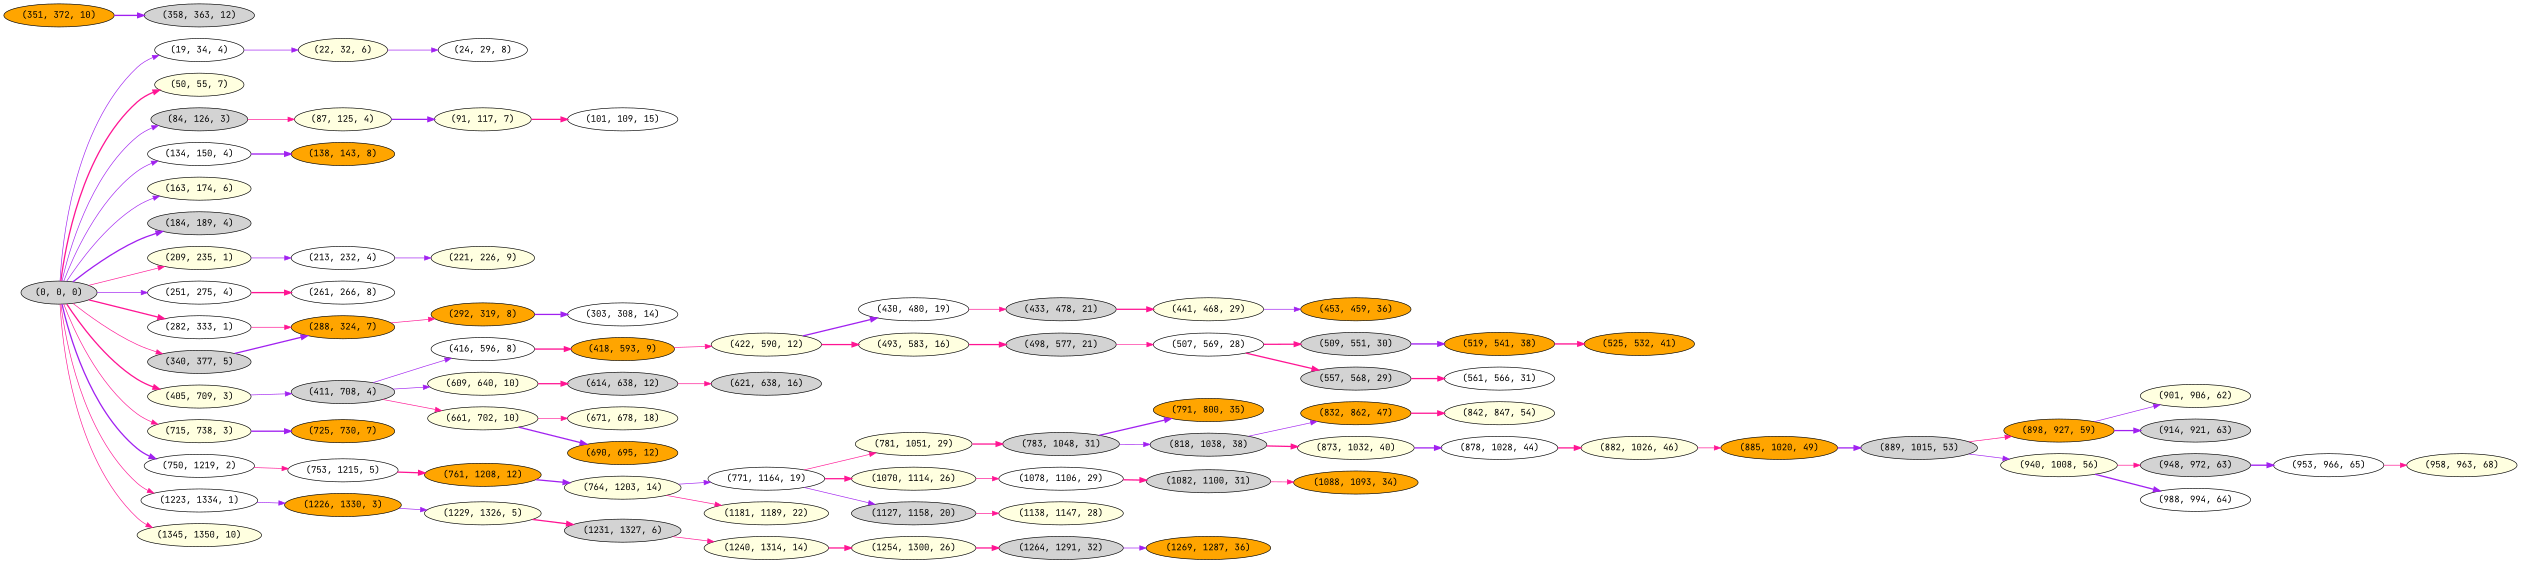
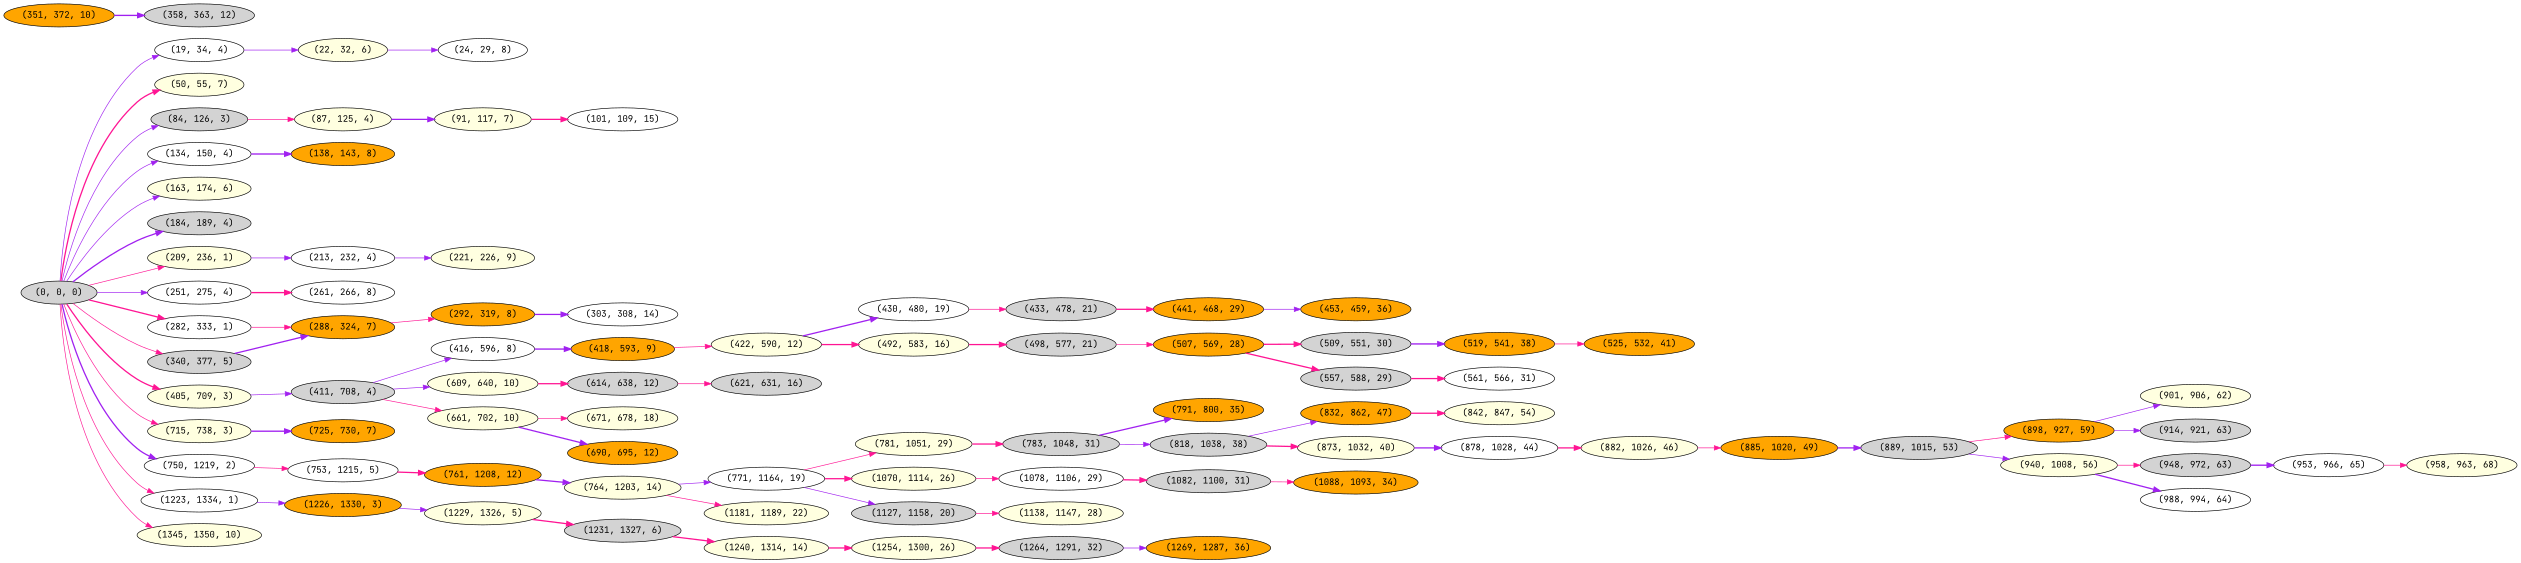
(199, 258) -> (199, 258)
(1208, 309) -> (1208, 309)
(1566, 344) -> (1566, 344)
(914, 345) -> (914, 345)
(1208, 345) -> (1208, 345)
(550, 349) -> (550, 349)
(1356, 379) -> (1356, 379)
(766, 384) -> (766, 384)
(2124, 431) -> (2124, 431)
(690, 539) -> (690, 539)
